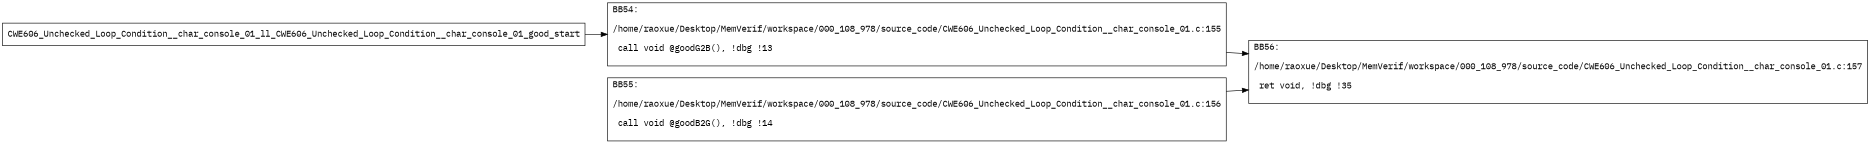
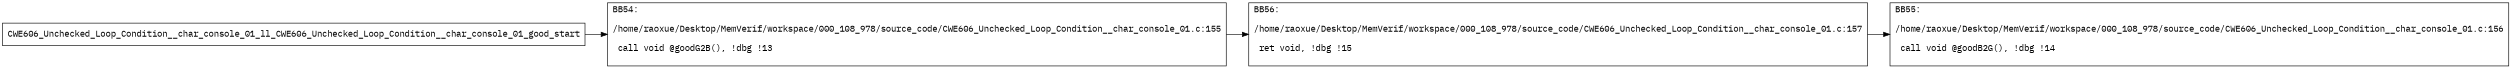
(1303, 86) -> (1303, 48)
(1234, 91) -> (1876, 34)
